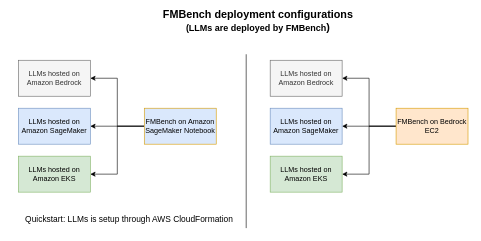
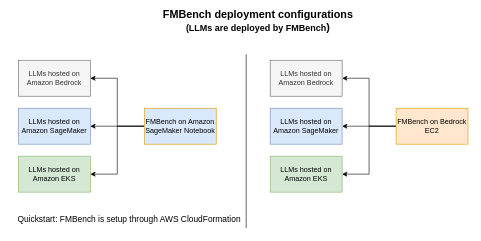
(129, 219) -> (129, 219)
